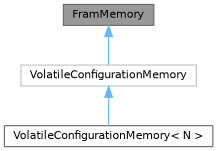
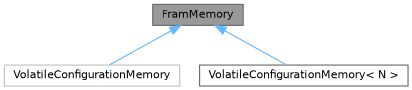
(109, 112) -> (256, 48)
